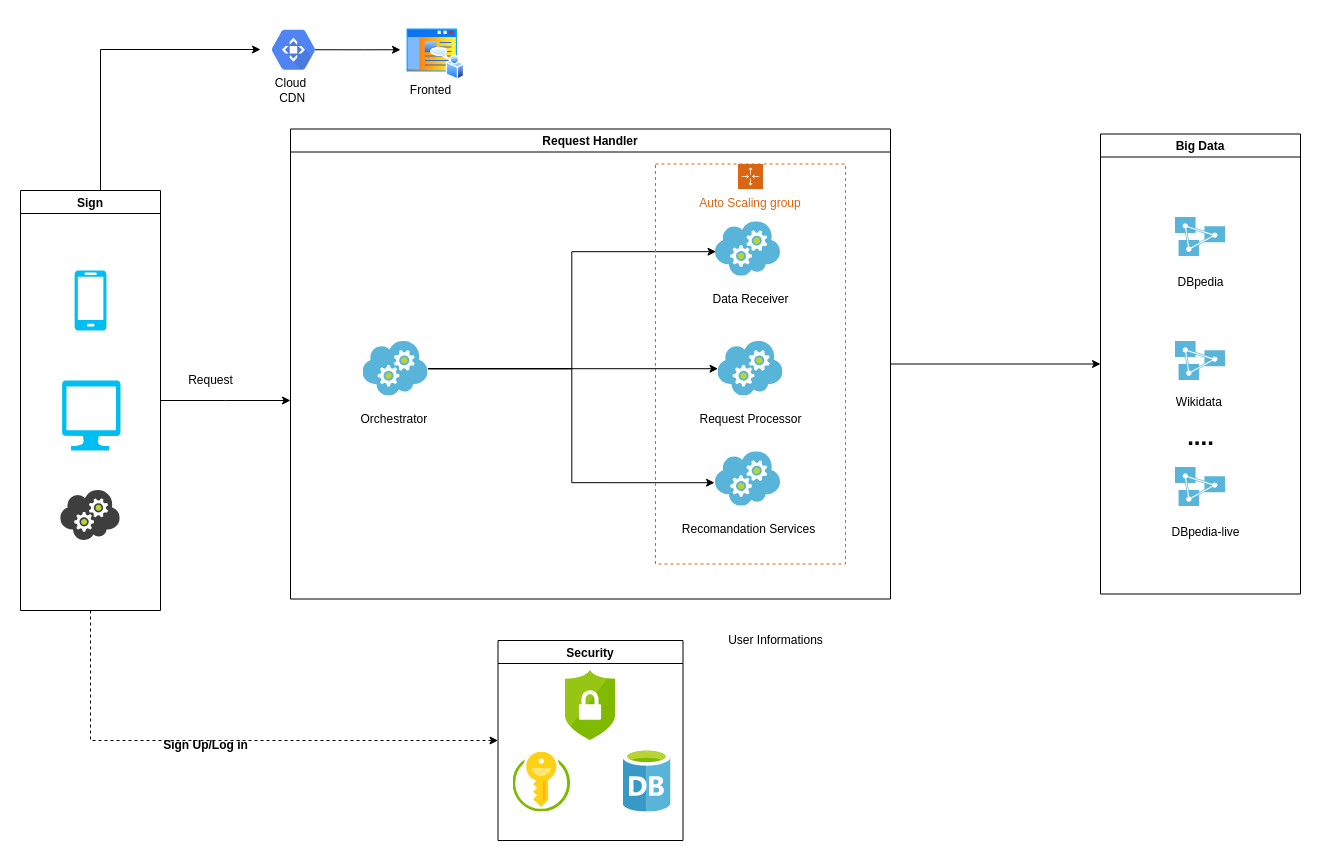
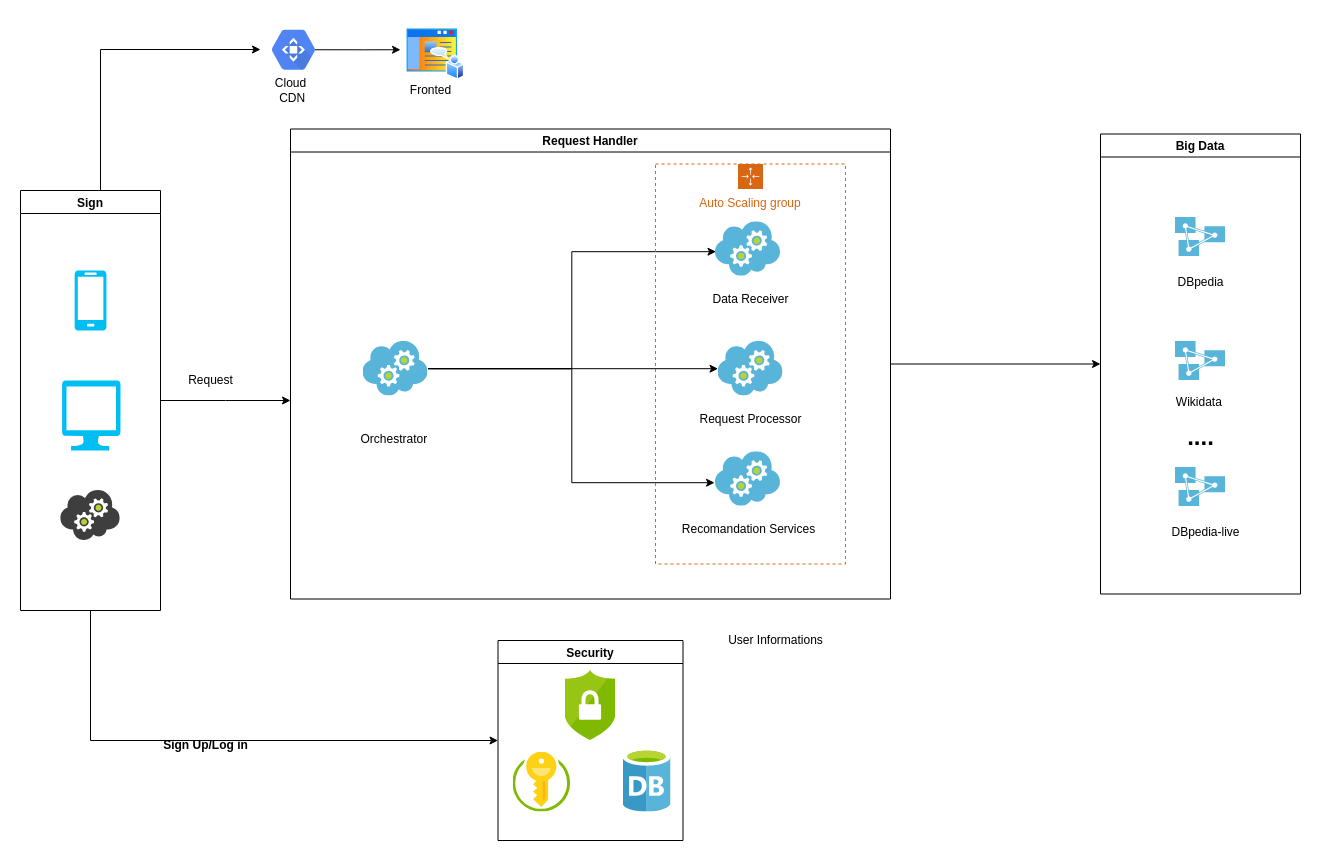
(396, 419) -> (396, 439)
(226, 741) -> (226, 741)
